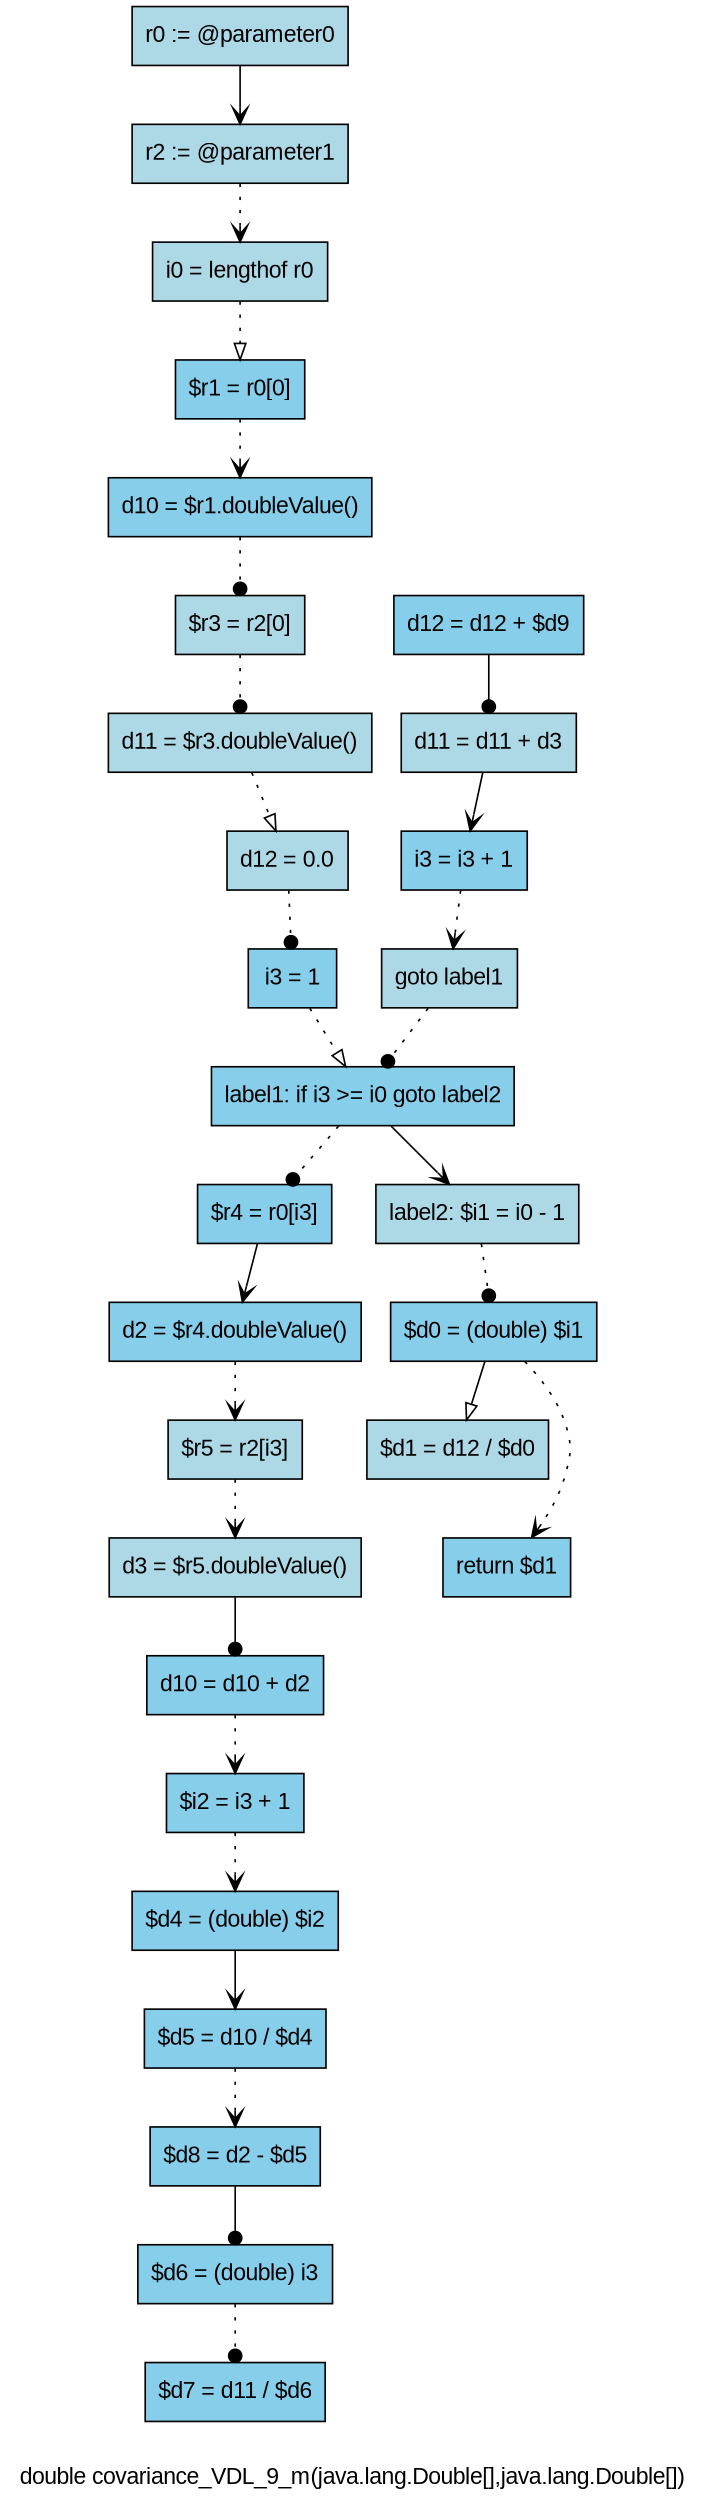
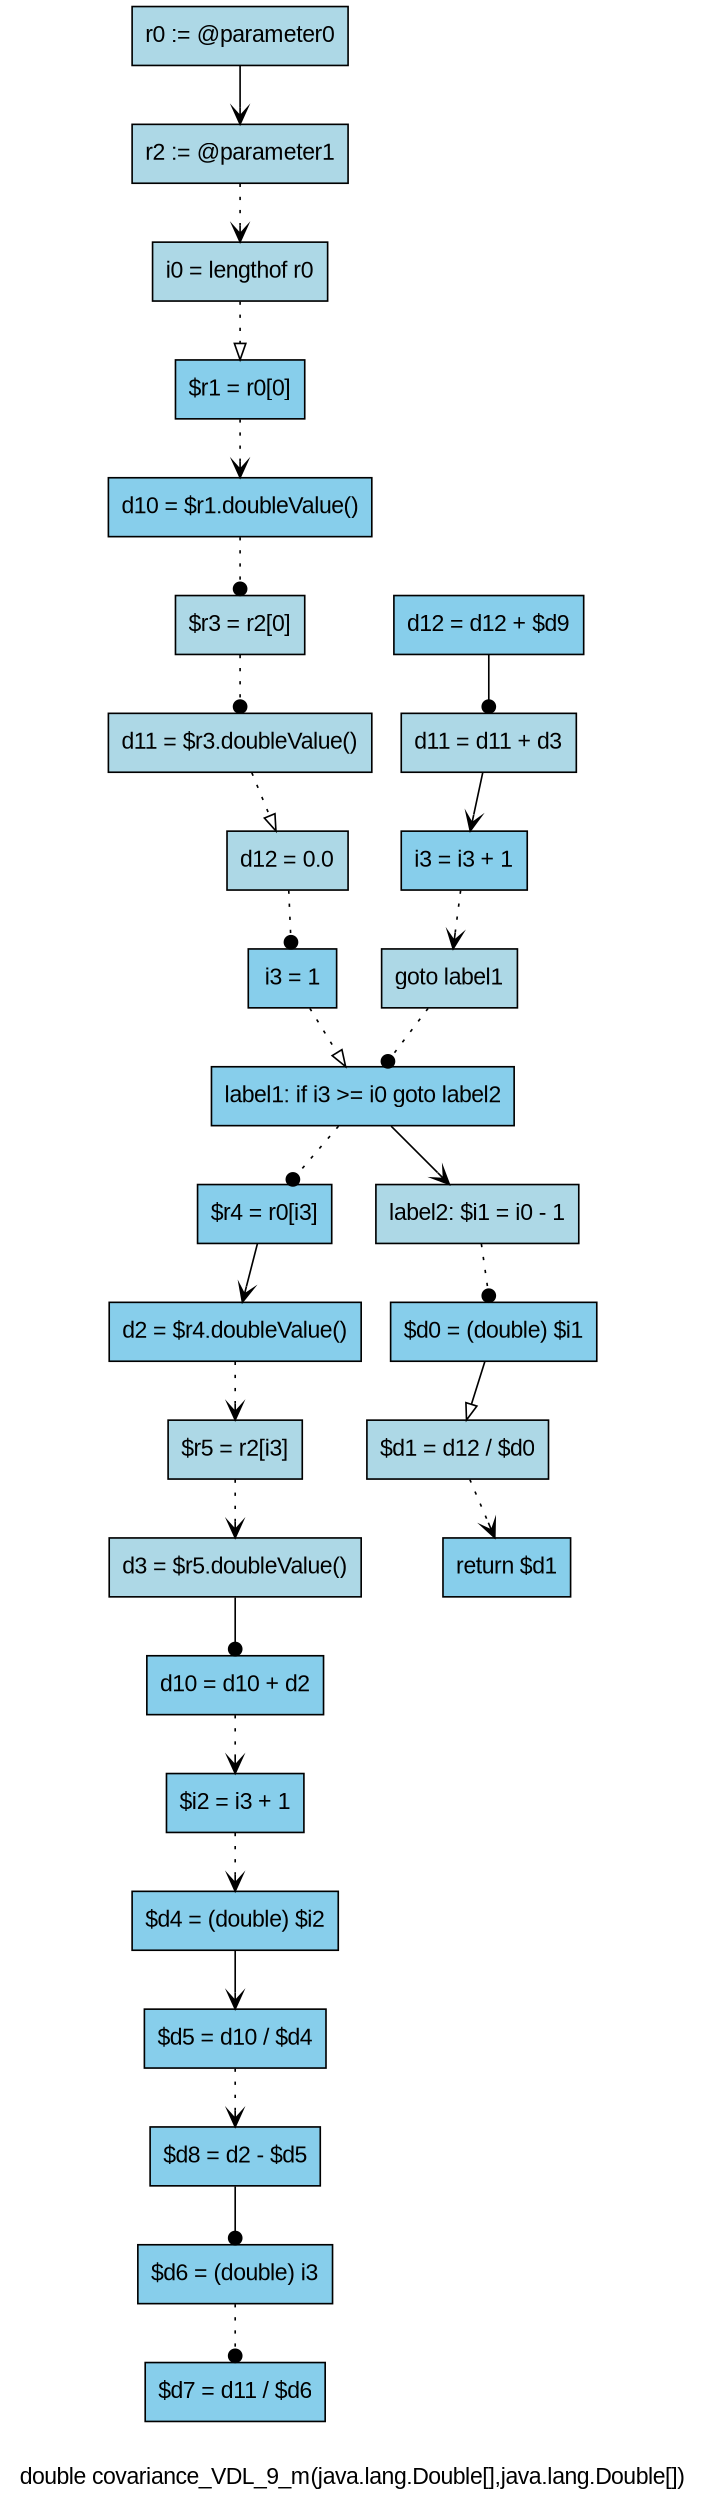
(569, 1439) -> (479, 1501)
